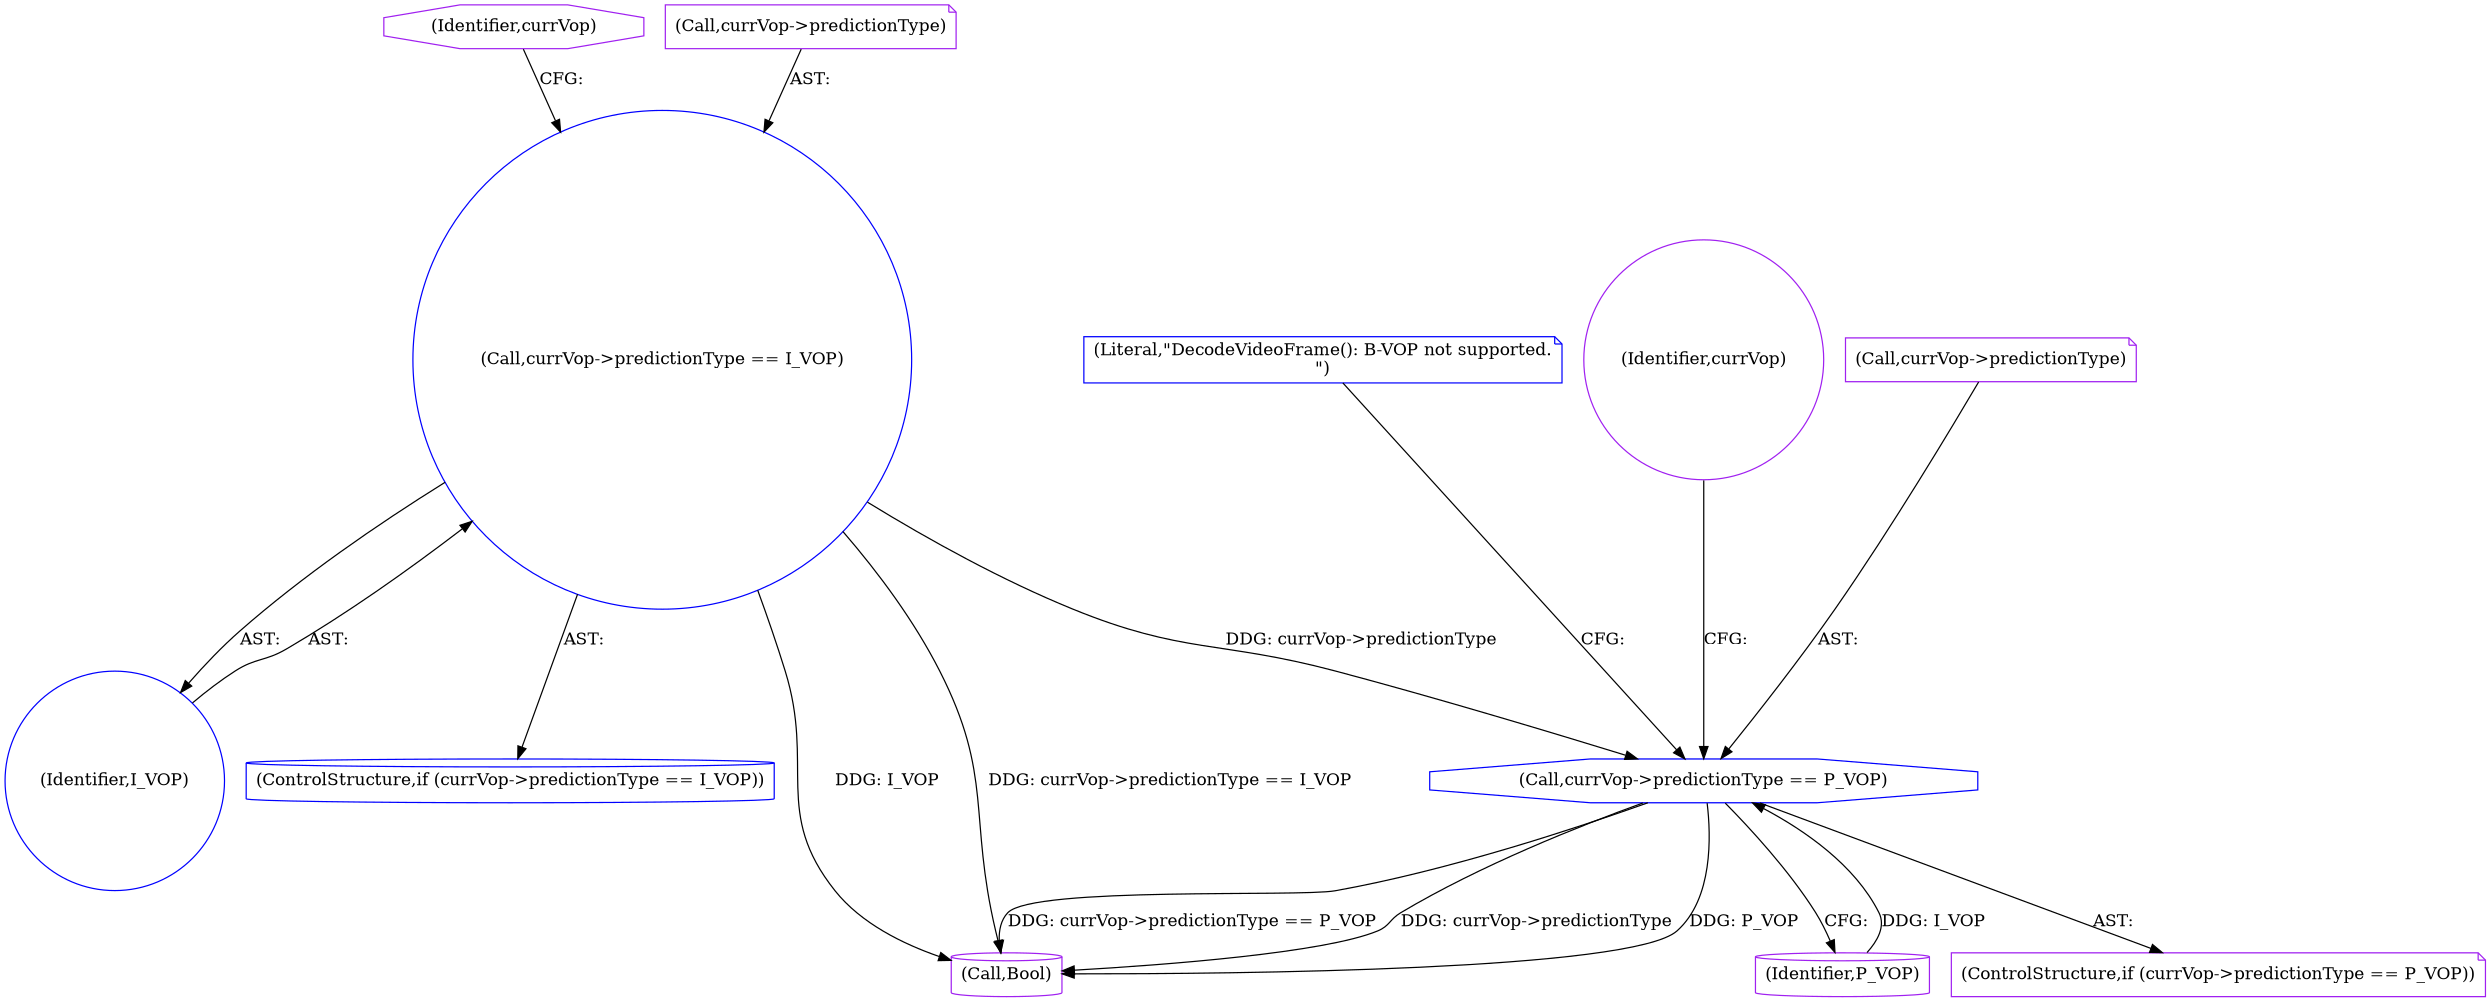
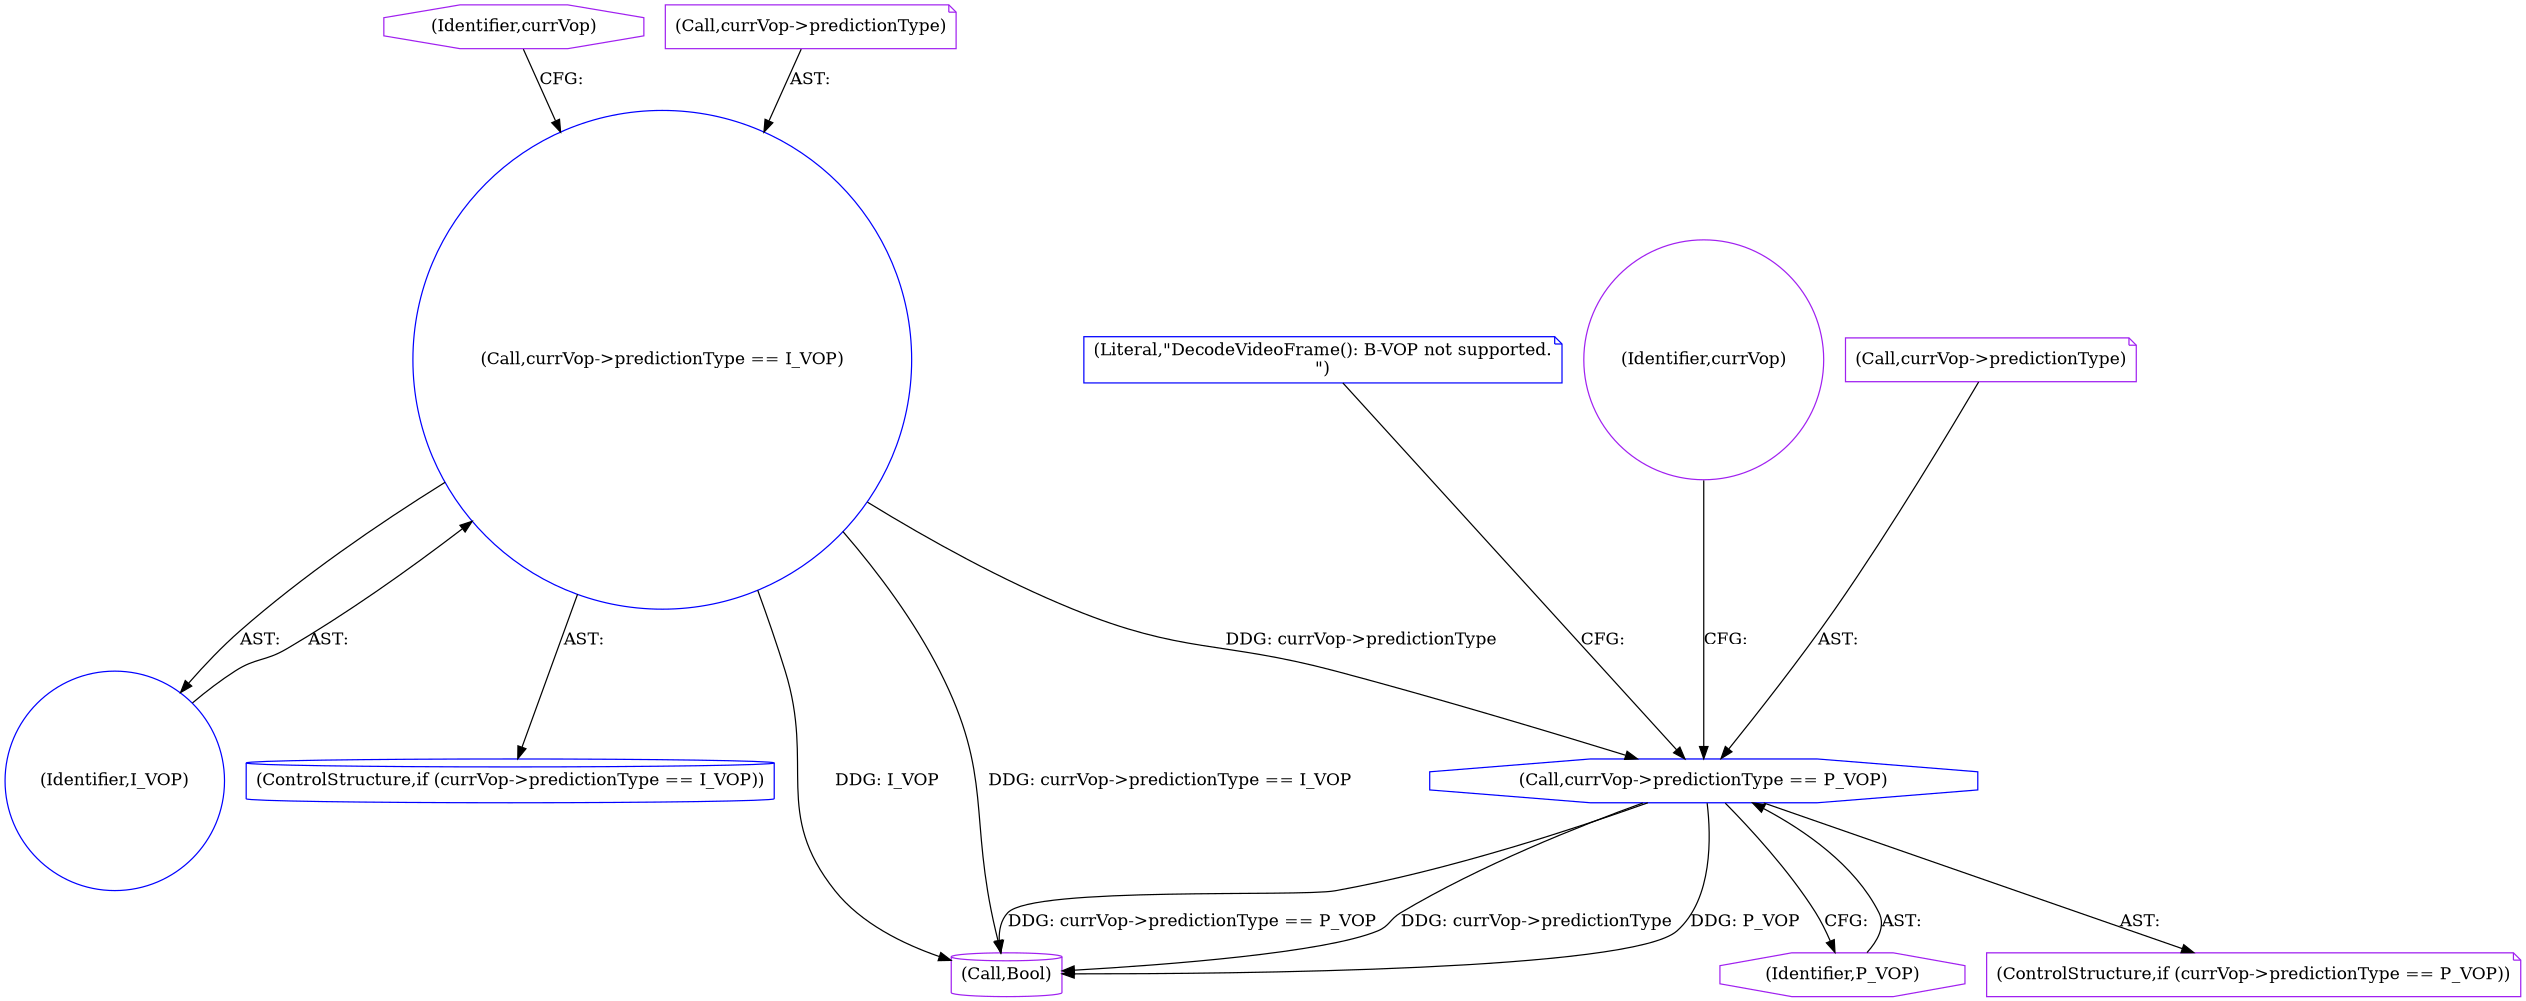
(1934, 922) -> (1904, 922)
(1842, 975) -> (1842, 975)
